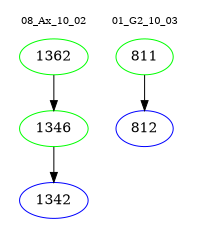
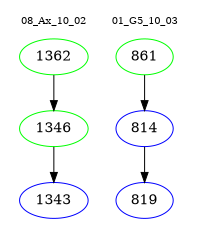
(145, 21) -> (145, 21)
(145, 57) -> (145, 57)
(145, 129) -> (145, 129)
(54, 200) -> (54, 200)
none -> (145, 200)
